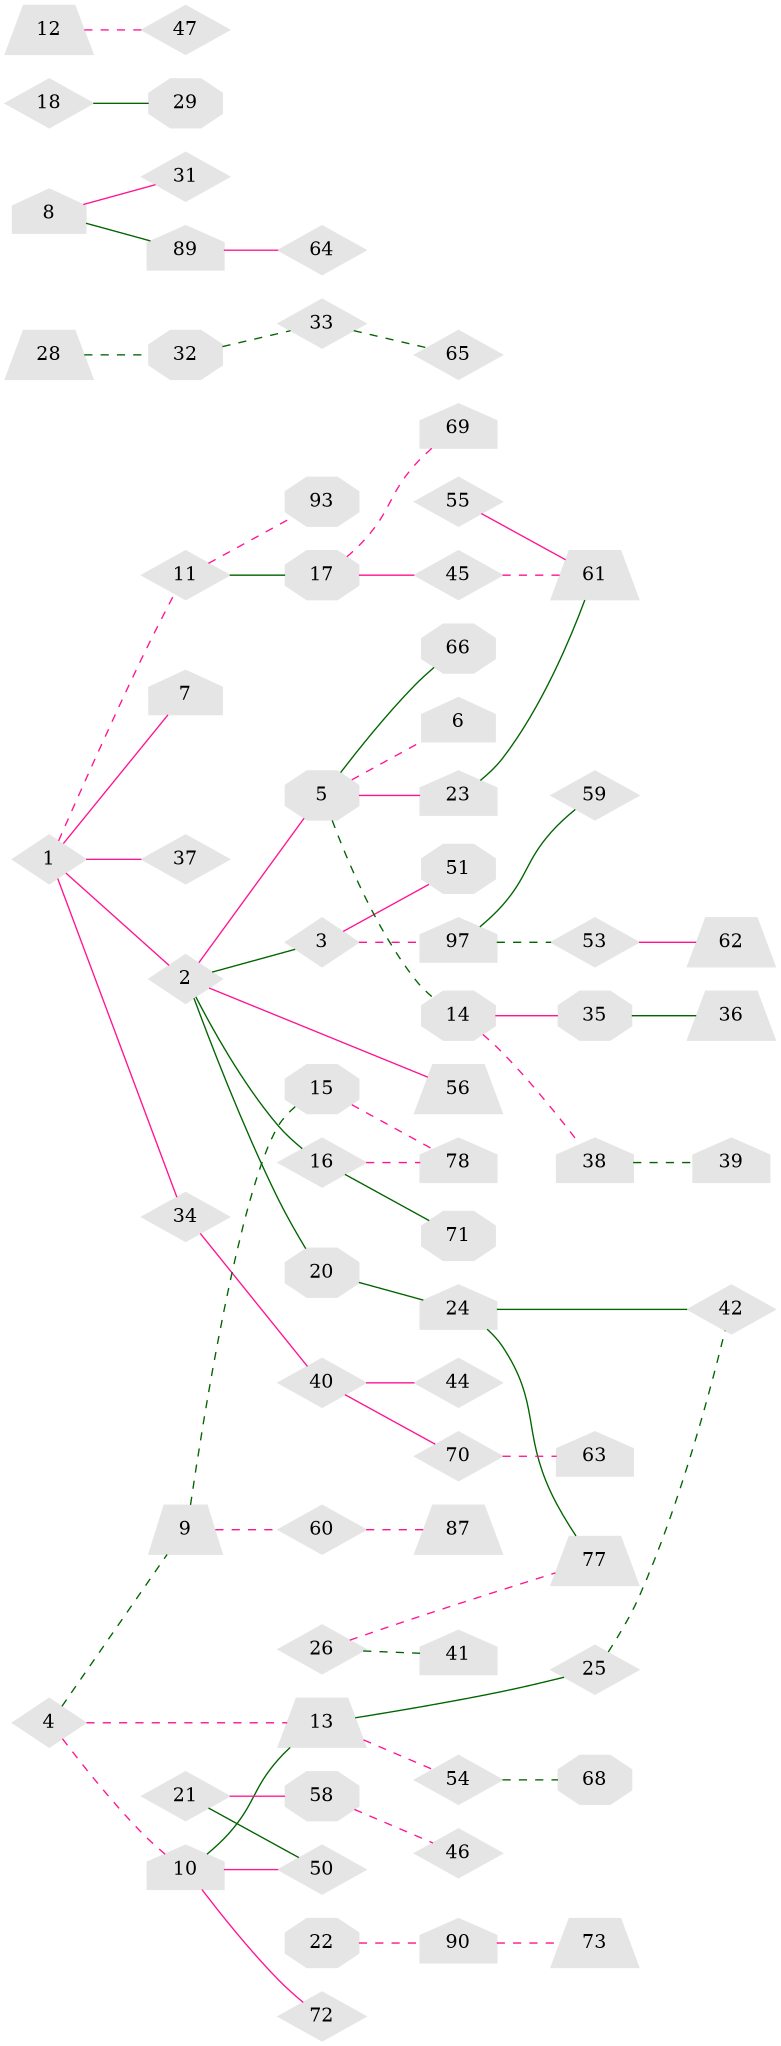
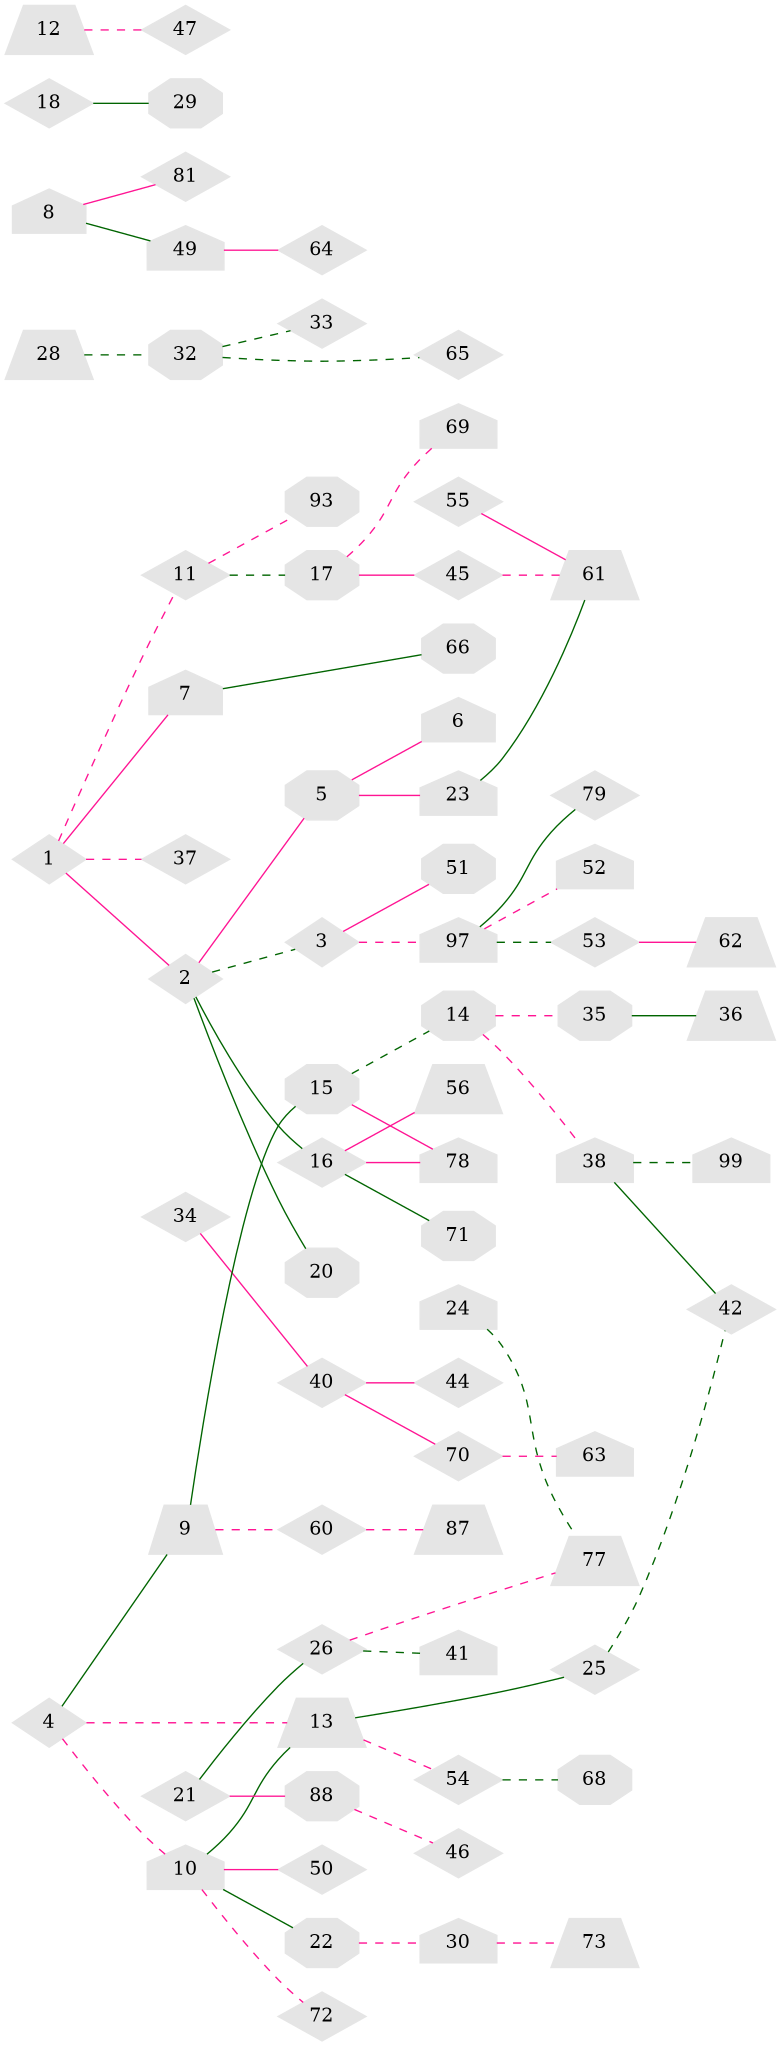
(186, 177) -> (186, 177)
(186, 250) -> (186, 250)
(390, 339) -> (321, 361)
(257, 575) -> (257, 575)
(385, 718) -> (322, 672)
(387, 761) -> (387, 761)
(595, 795) -> (595, 795)
(114, 859) -> (114, 859)
none -> (595, 869)
(369, 905) -> (391, 1052)
(254, 961) -> (254, 961)
(527, 1016) -> (527, 1016)
(318, 1033) -> (380, 1132)
(117, 1038) -> none
(392, 1127) -> (400, 1131)
(393, 1163) -> (393, 1163)
(731, 1163) -> (731, 1163)
(391, 1291) -> none
(226, 1300) -> (226, 1300)
(592, 1309) -> (665, 1238)
(532, 1431) -> (532, 1431)
(115, 1630) -> (115, 1630)
(322, 1796) -> (322, 1796)
(254, 1833) -> (254, 1713)
none -> (258, 1909)
(458, 1943) -> (458, 1943)
(250, 1949) -> (250, 1949)
